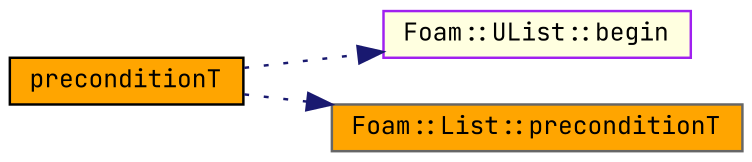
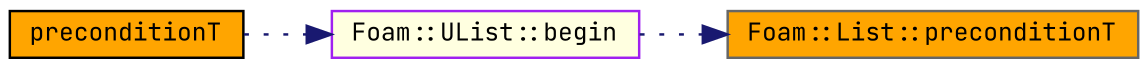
(276, 98) -> (671, 34)
